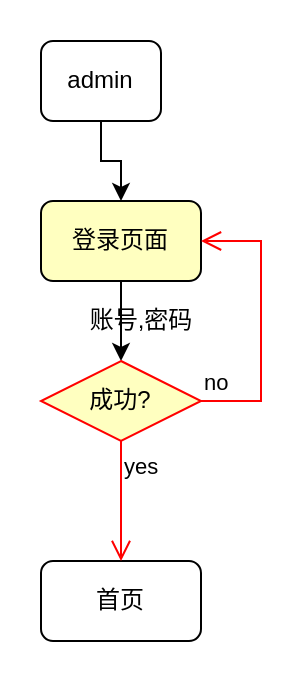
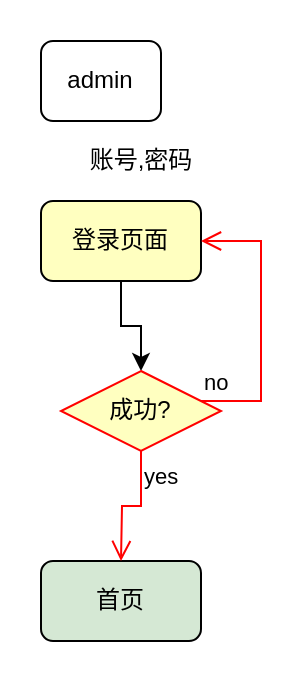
(104, 161) -> none
(141, 321) -> (141, 161)
(121, 401) -> (141, 411)
(121, 601) -> (121, 601)
